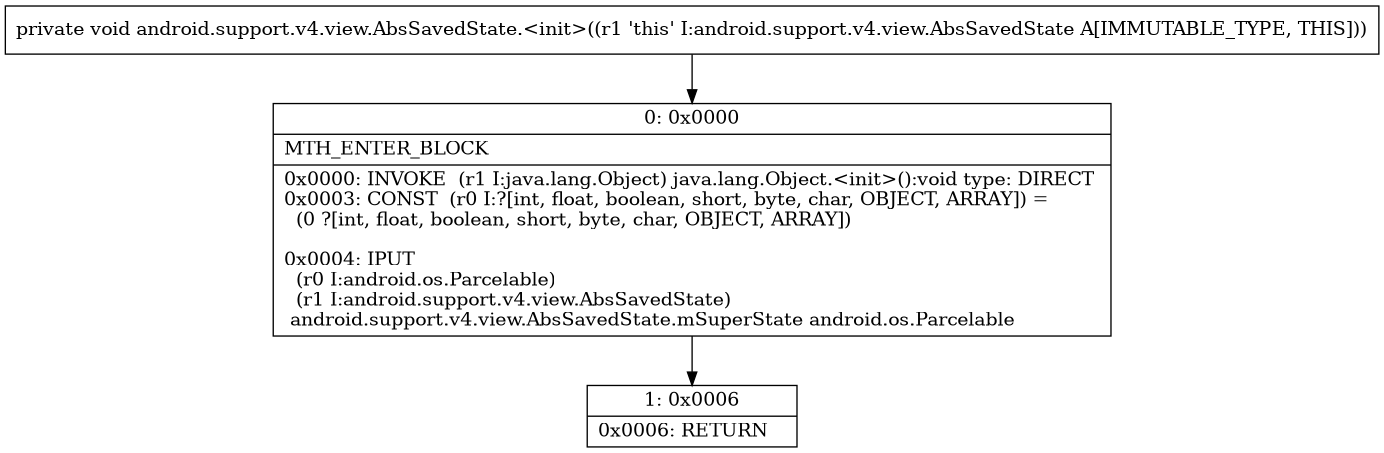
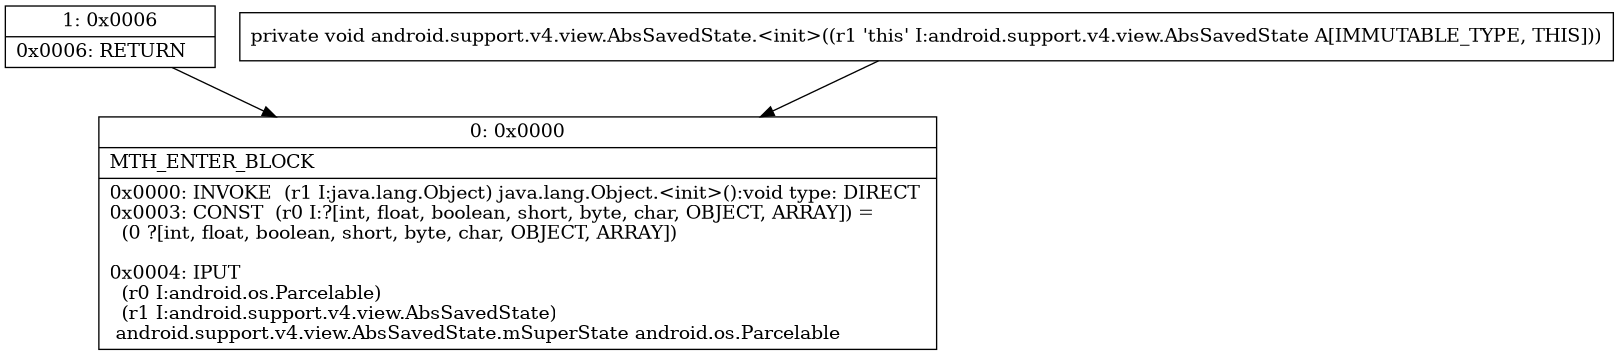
(692, 354) -> (218, 89)
